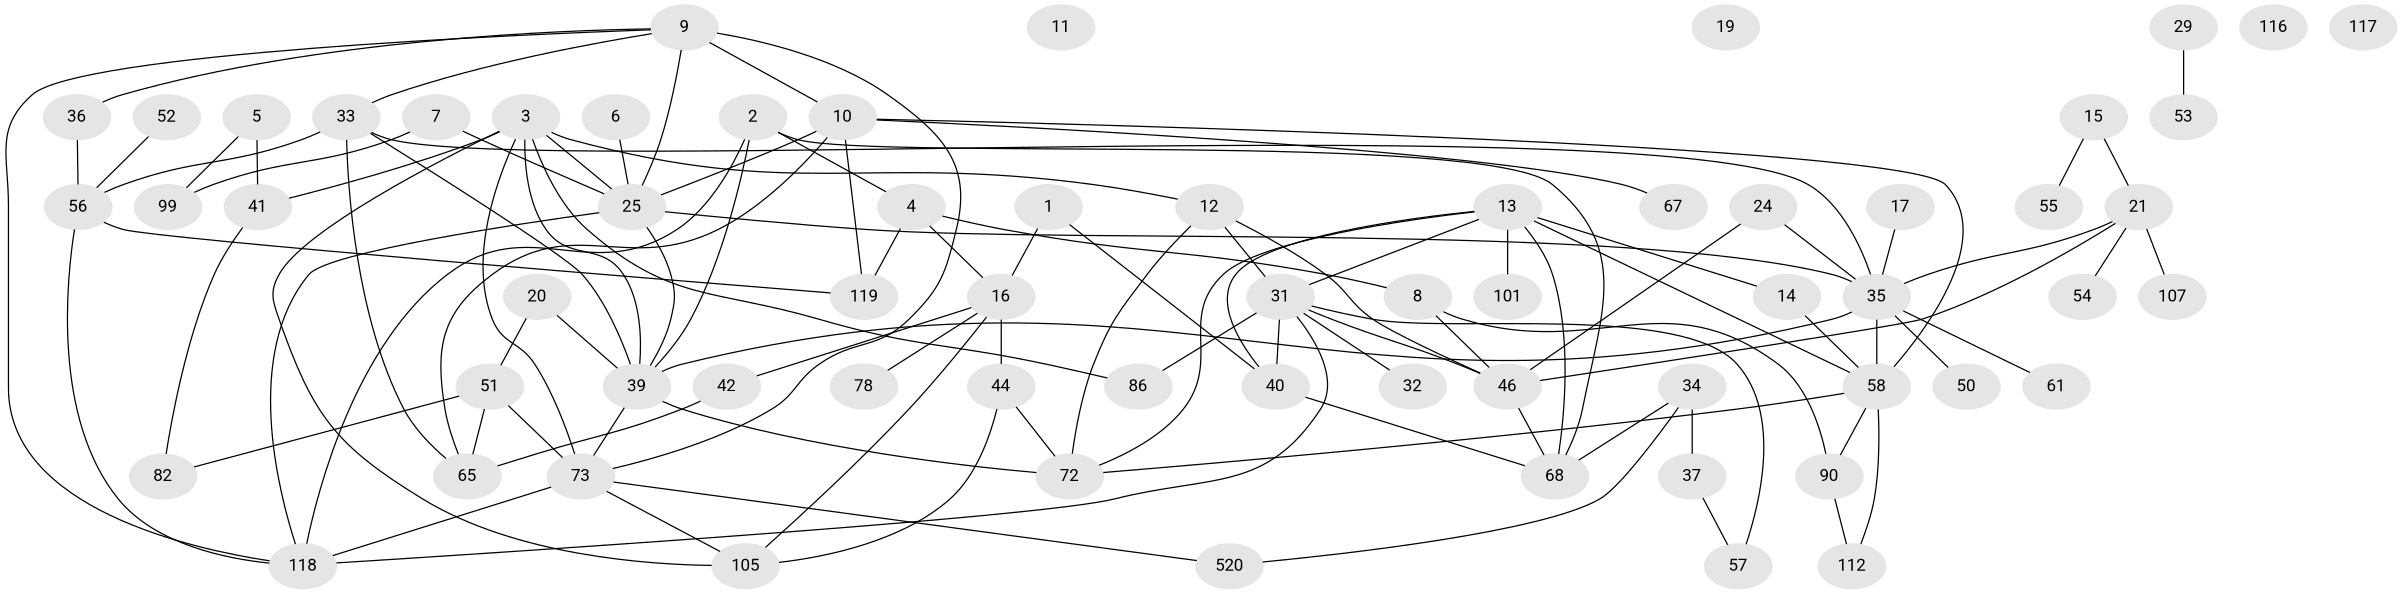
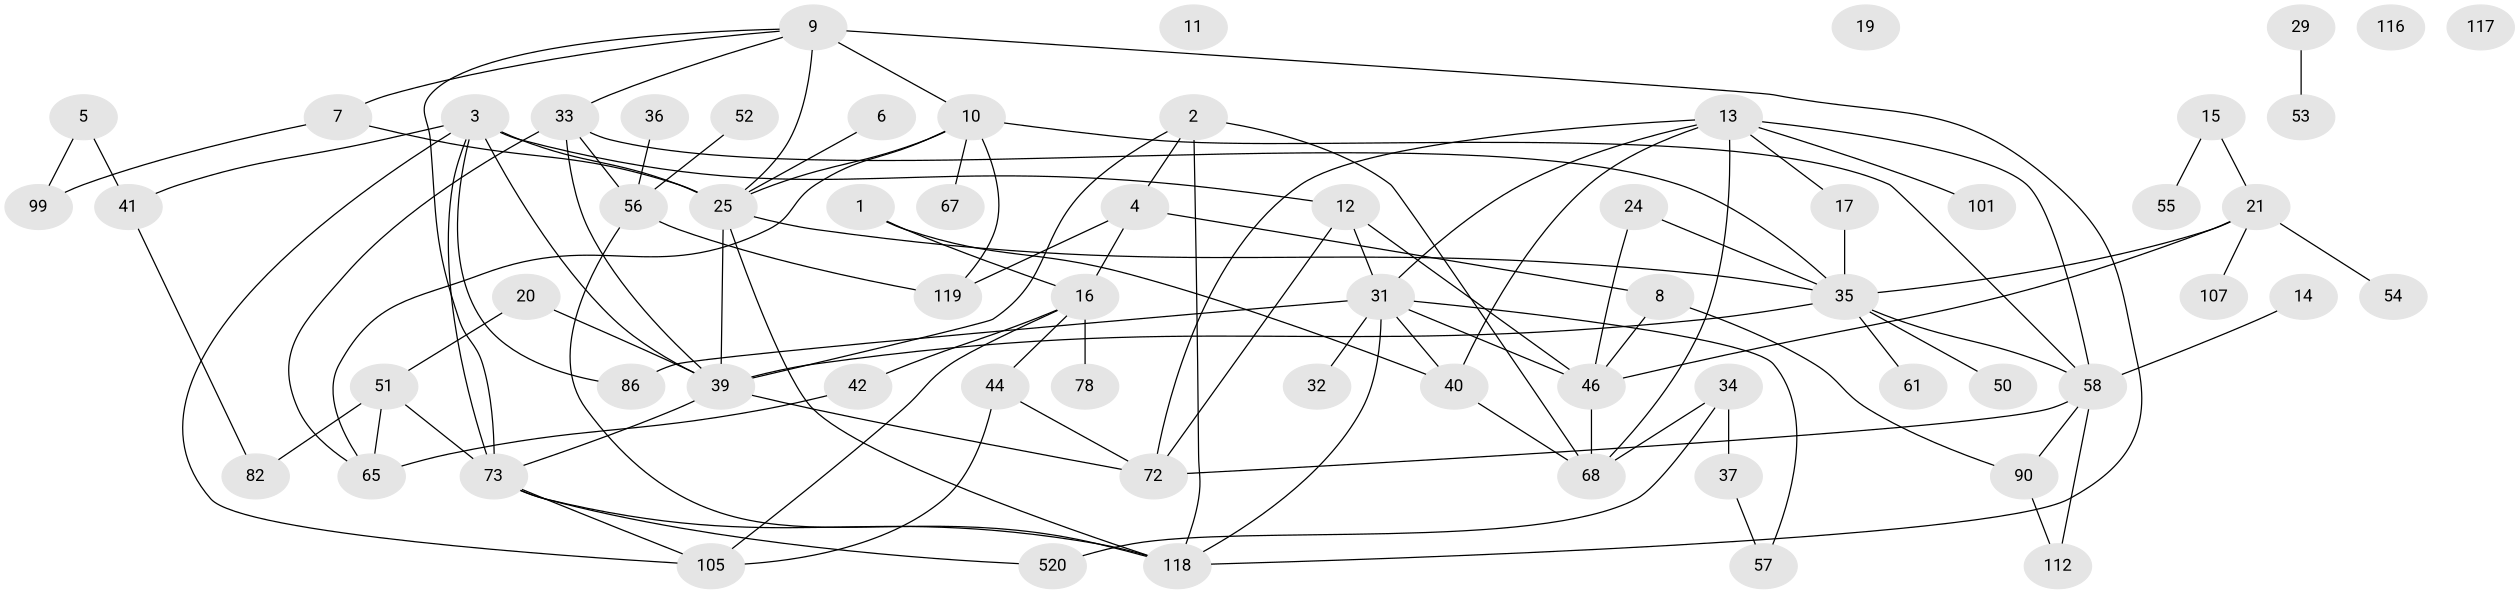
(305, 57) -> (570, 56)
(1675, 260) -> (1794, 168)
